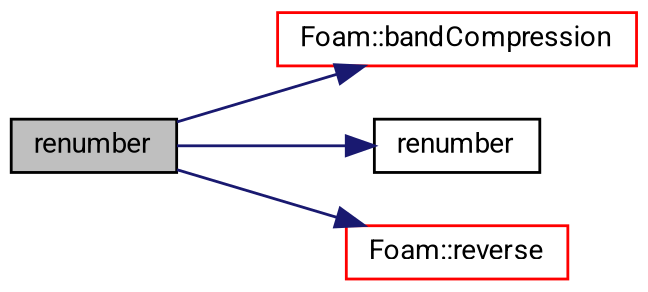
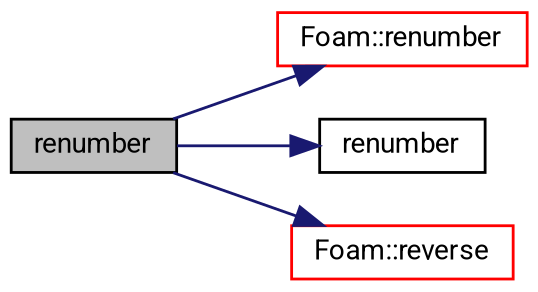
(457, 39) -> (402, 39)
